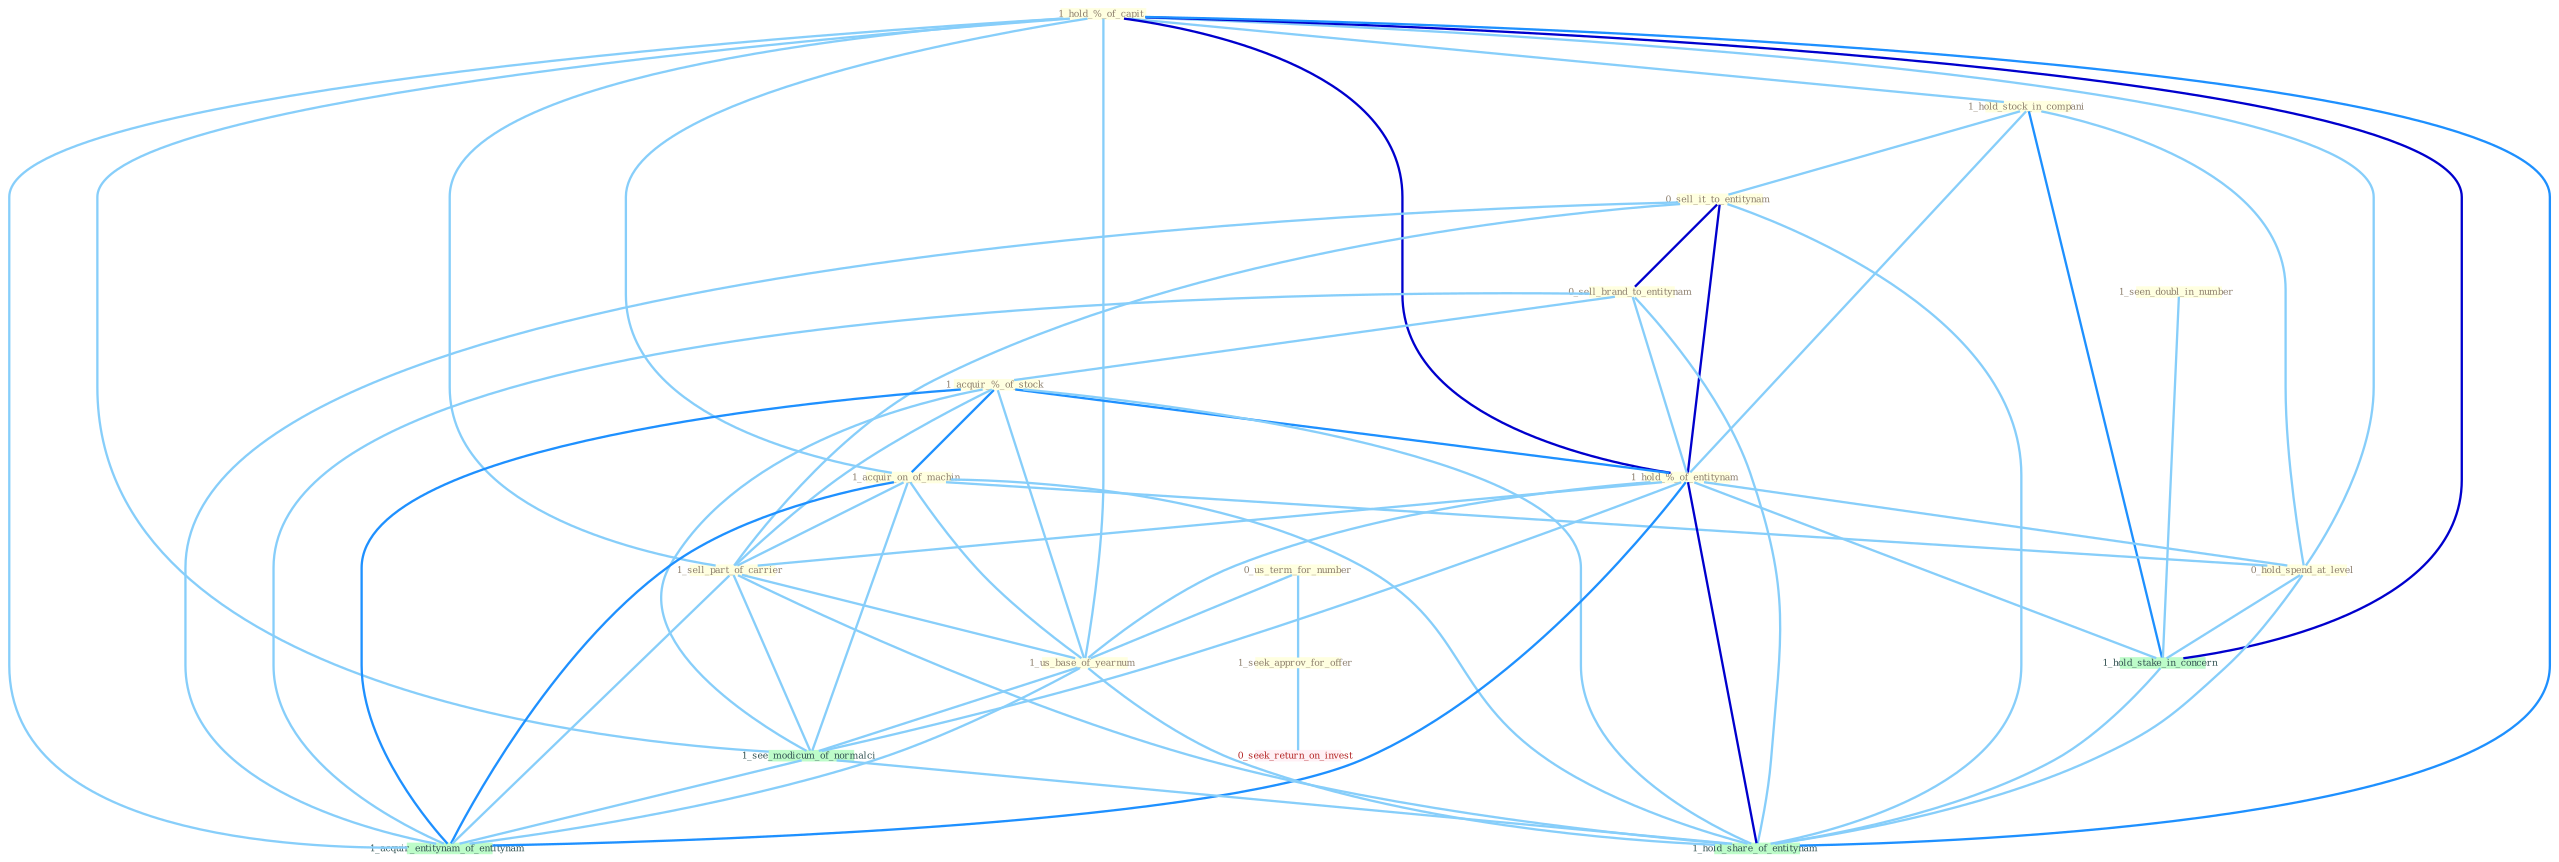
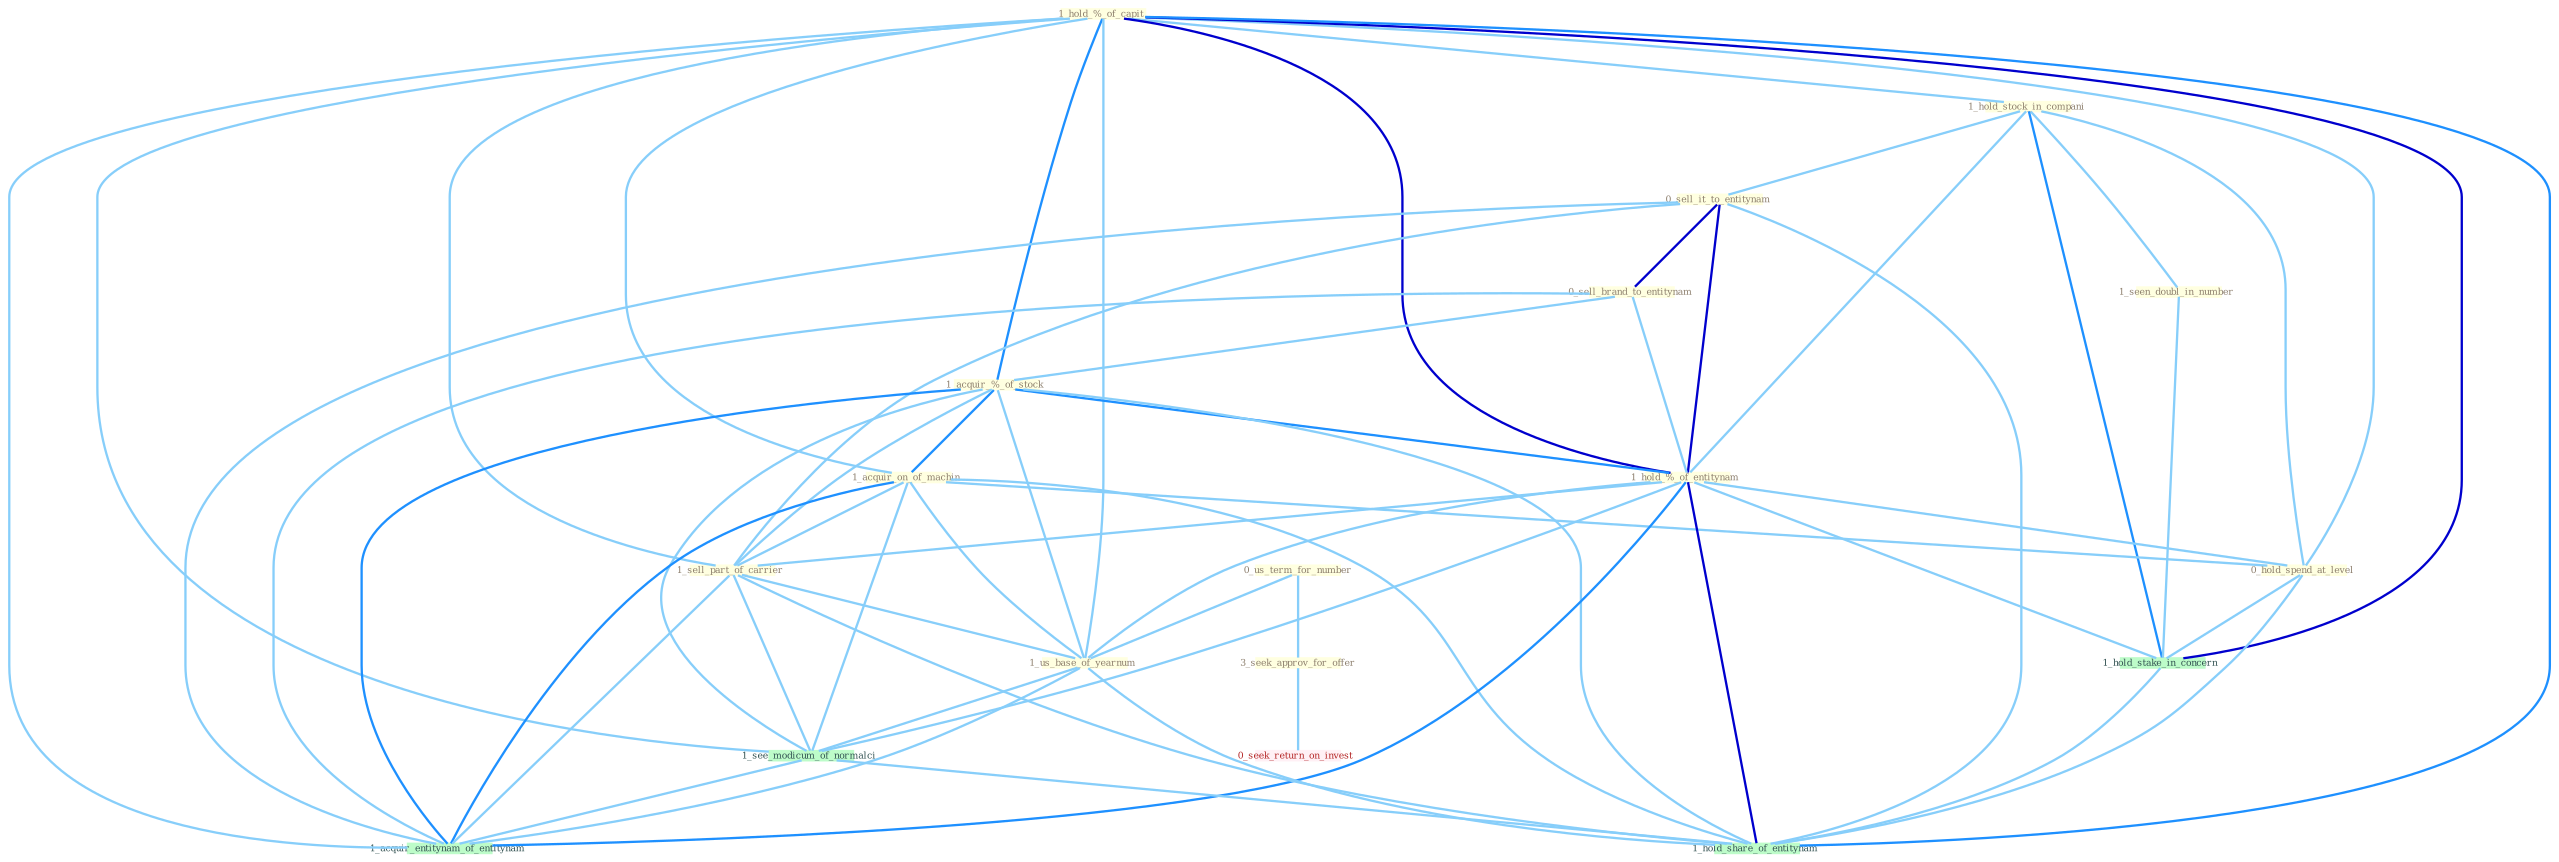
none -> (1043, 197)
none -> (2107, 197)
(1773, 552) -> none
(1298, 663) -> (1298, 663)
